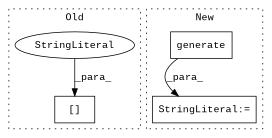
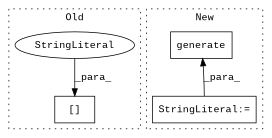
(165, 74) -> (204, 81)
